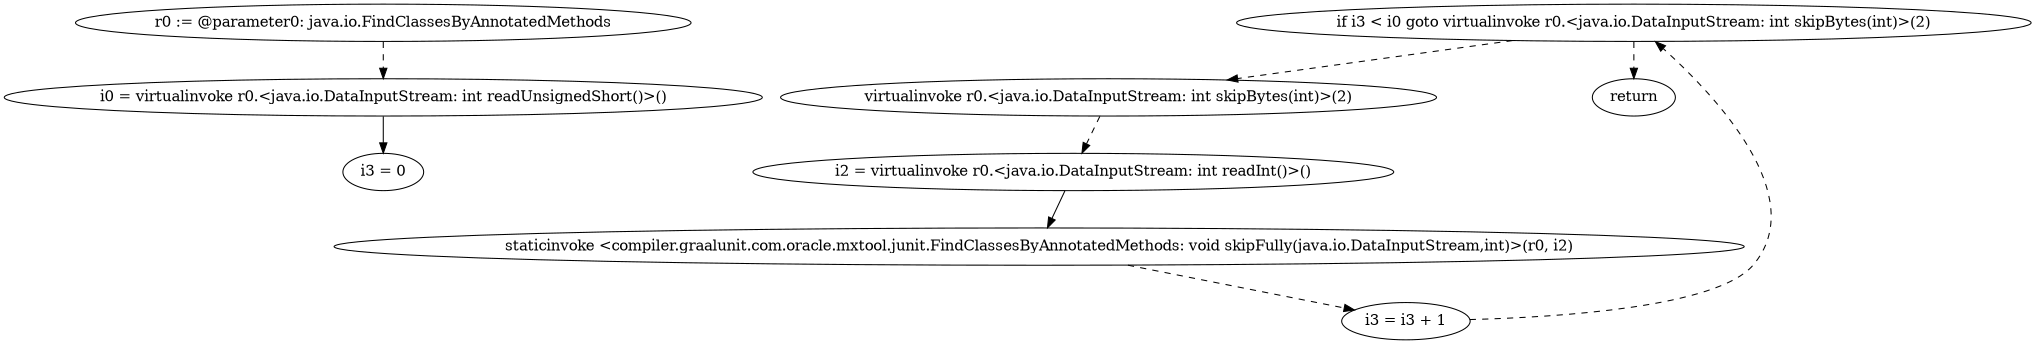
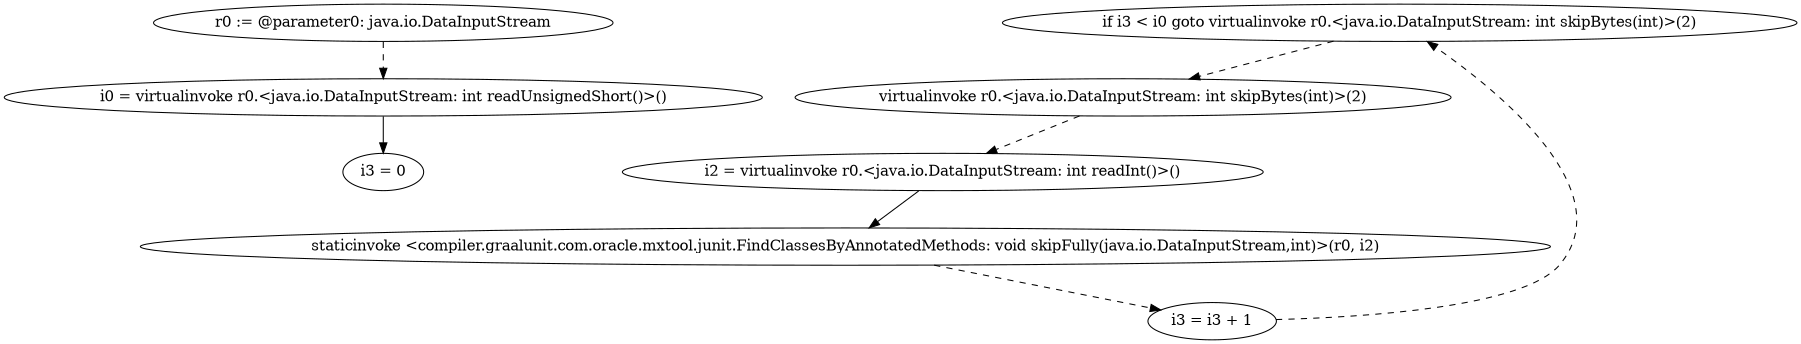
(383, 23) -> (383, 23)
(1634, 97) -> none
